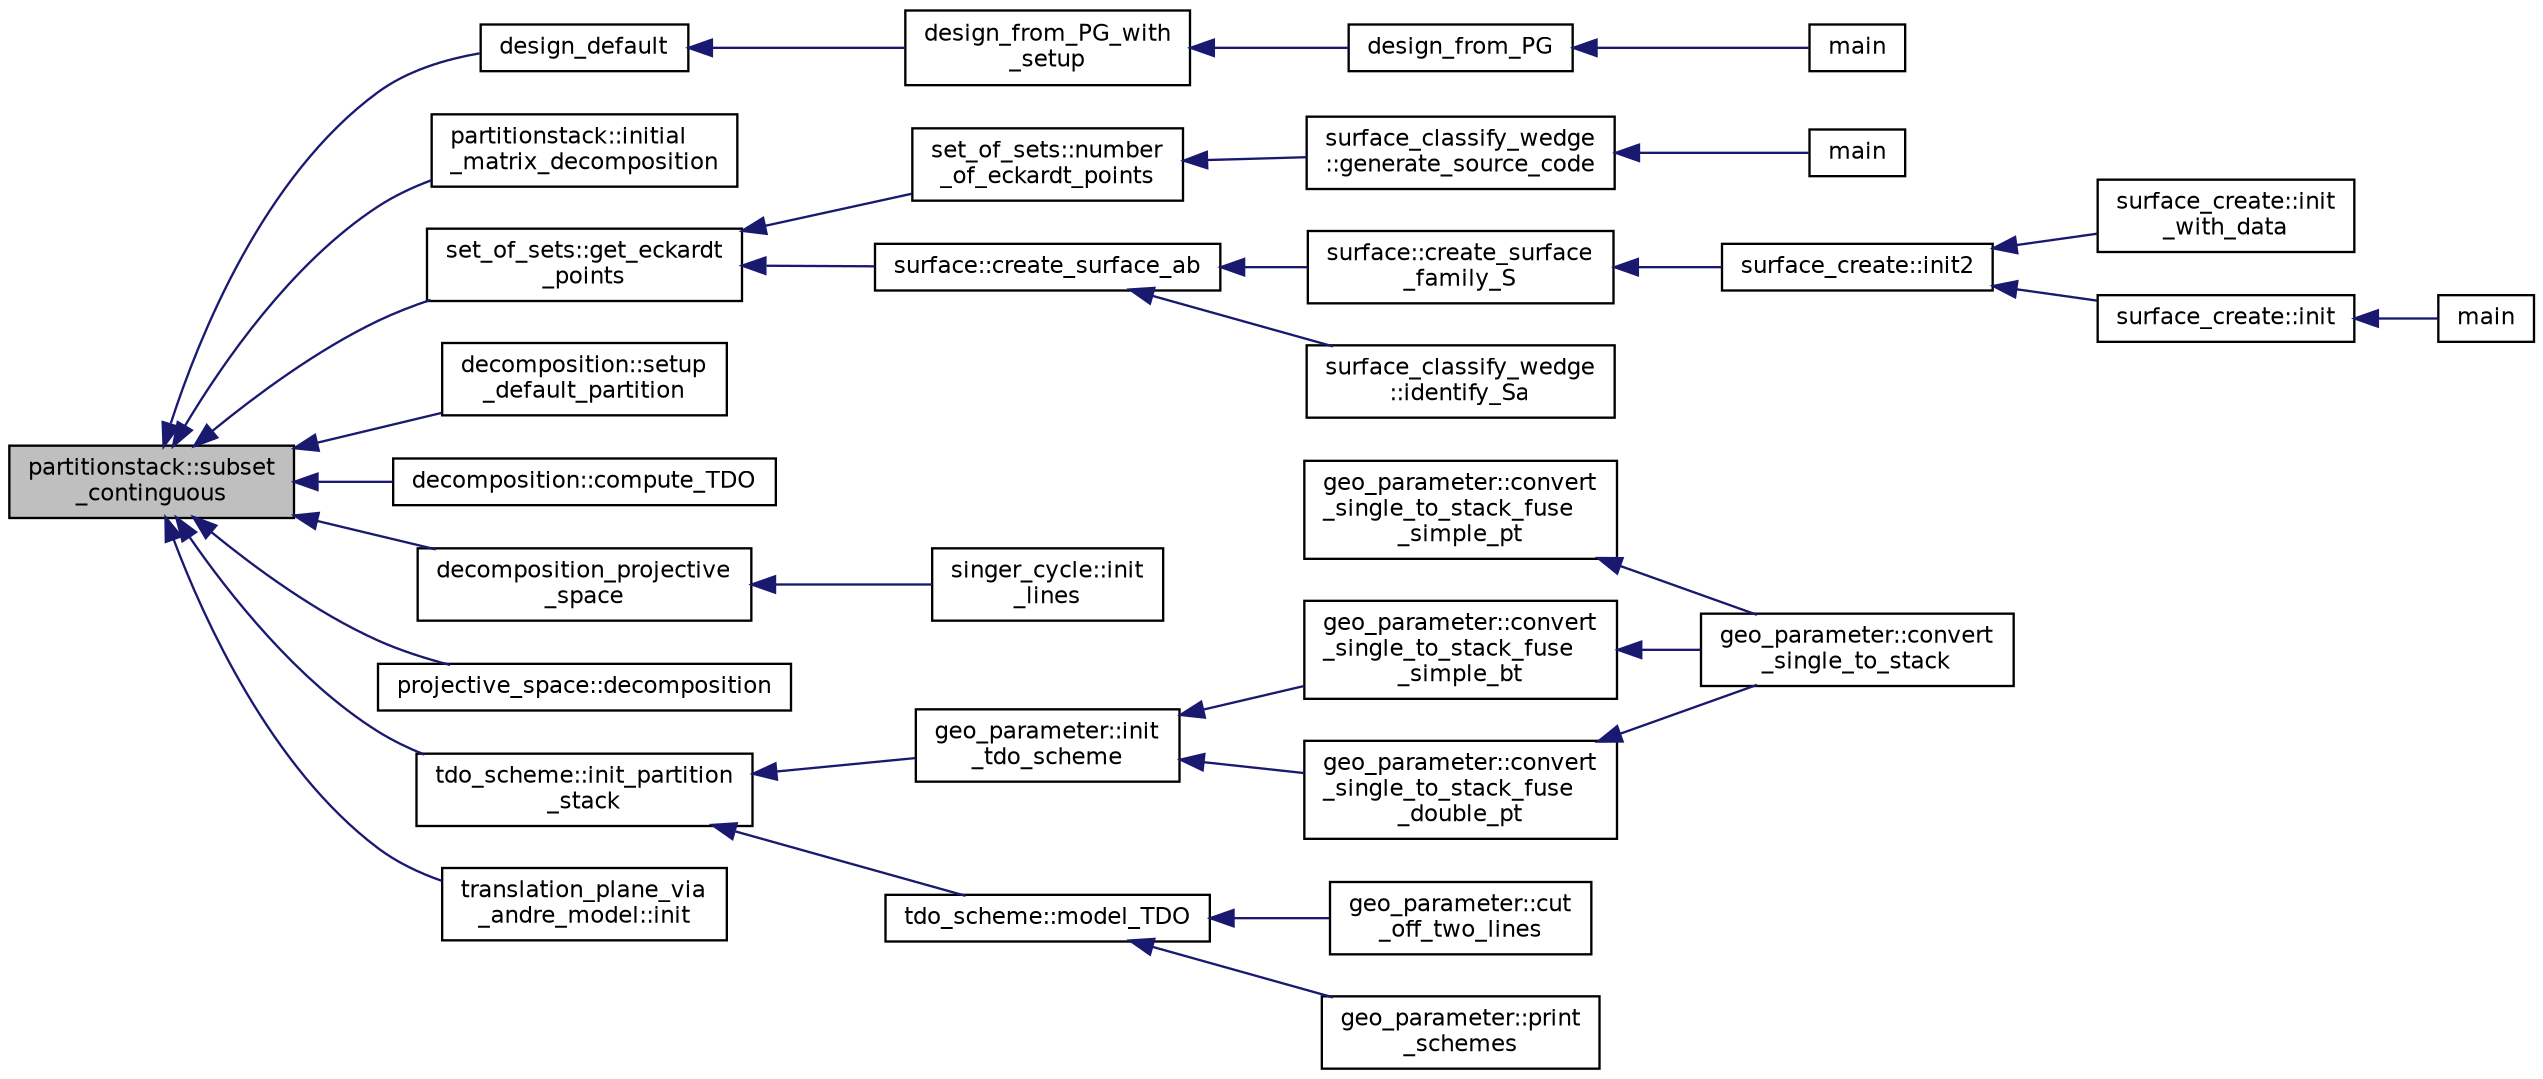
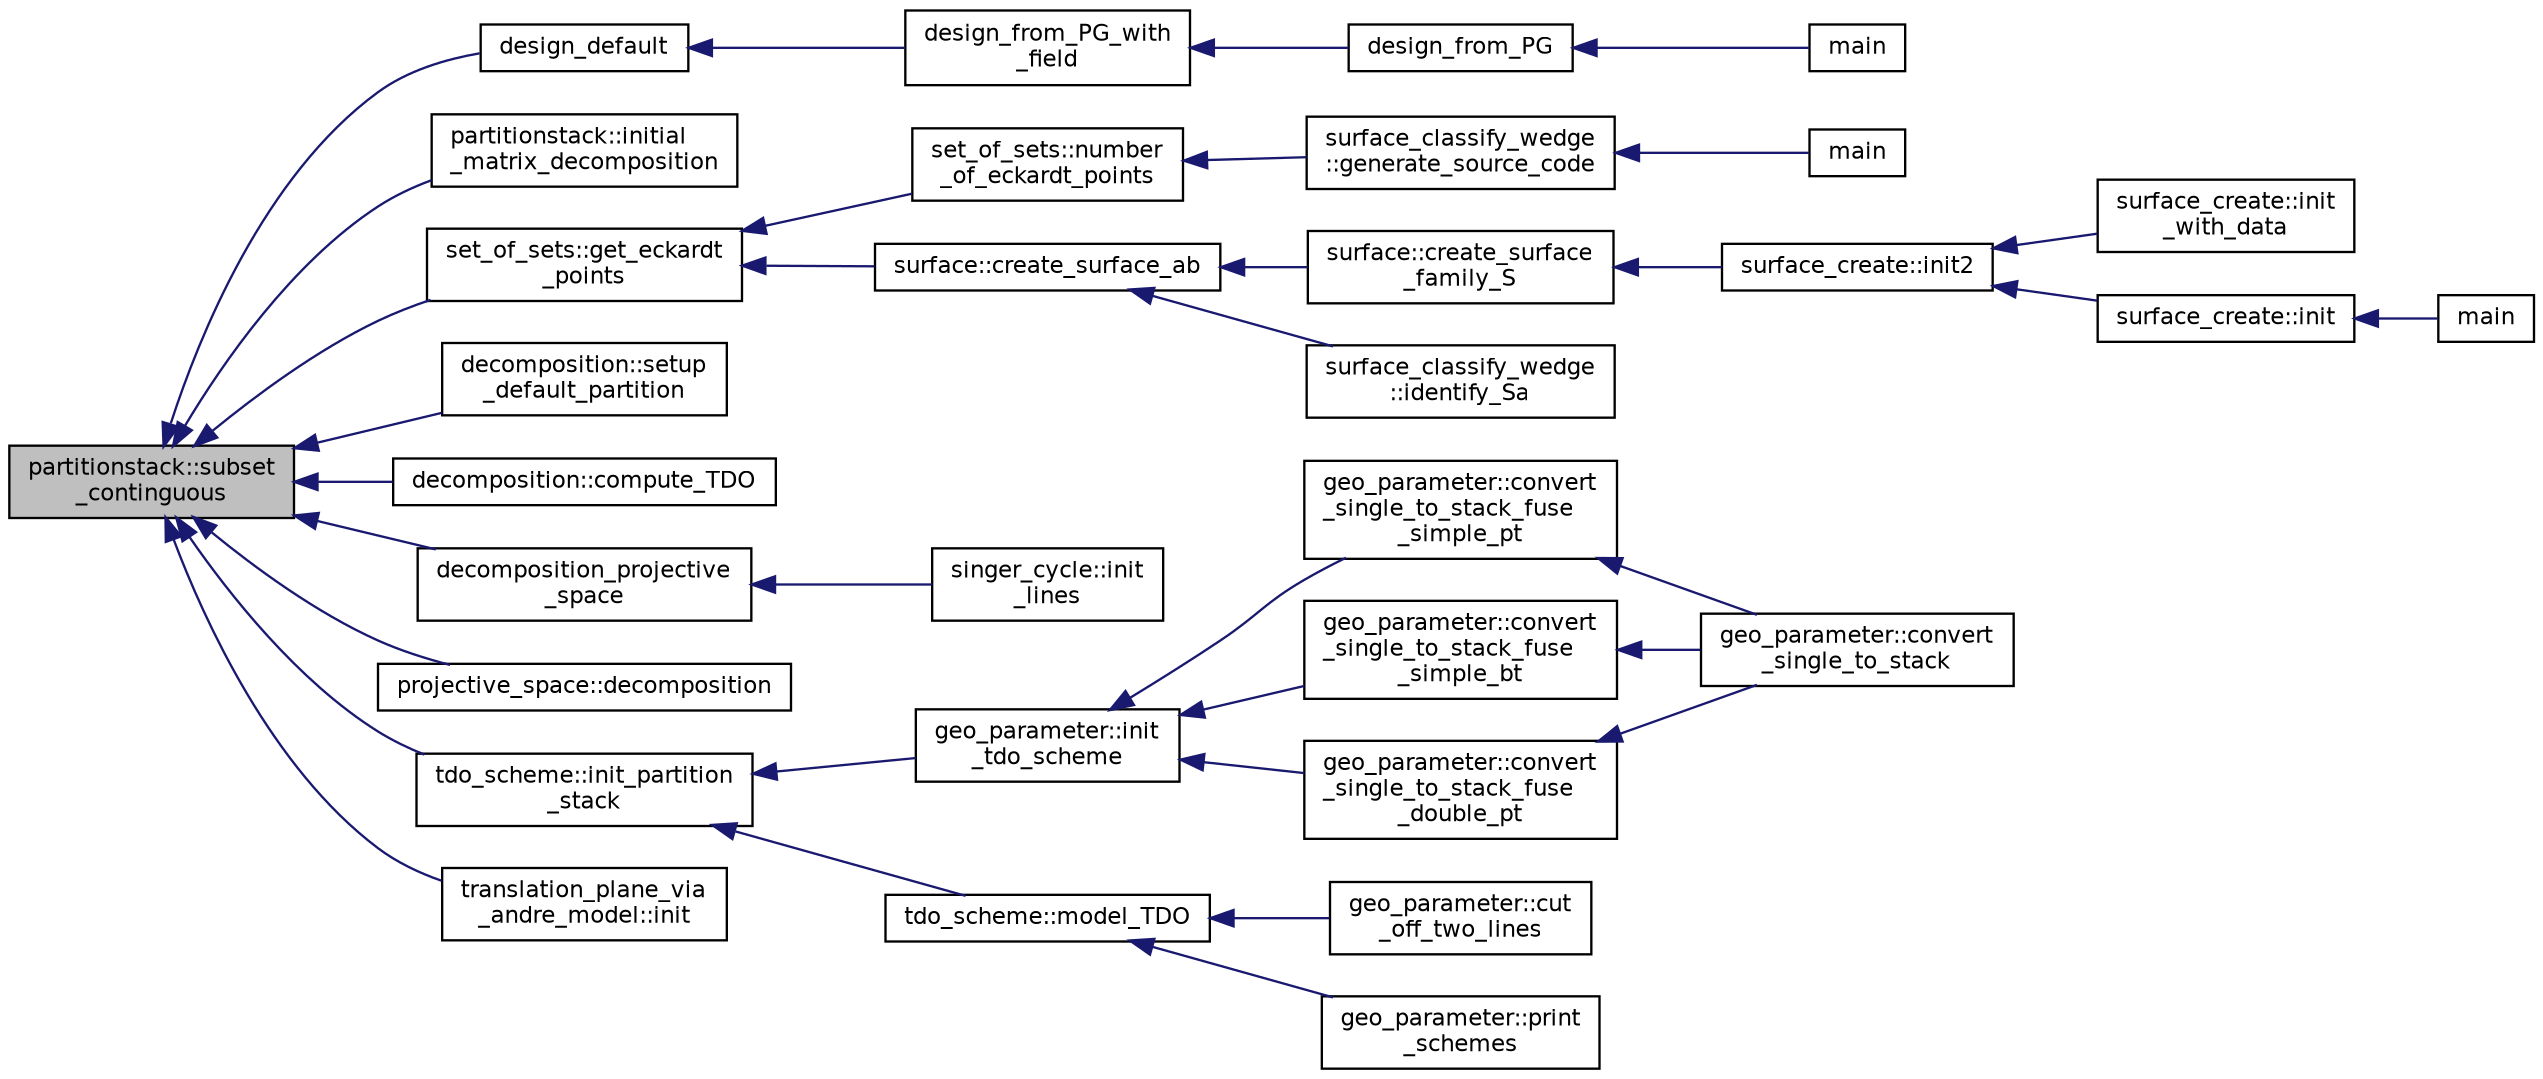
(1048, 48) -> (1048, 48)
none -> (1238, 628)
